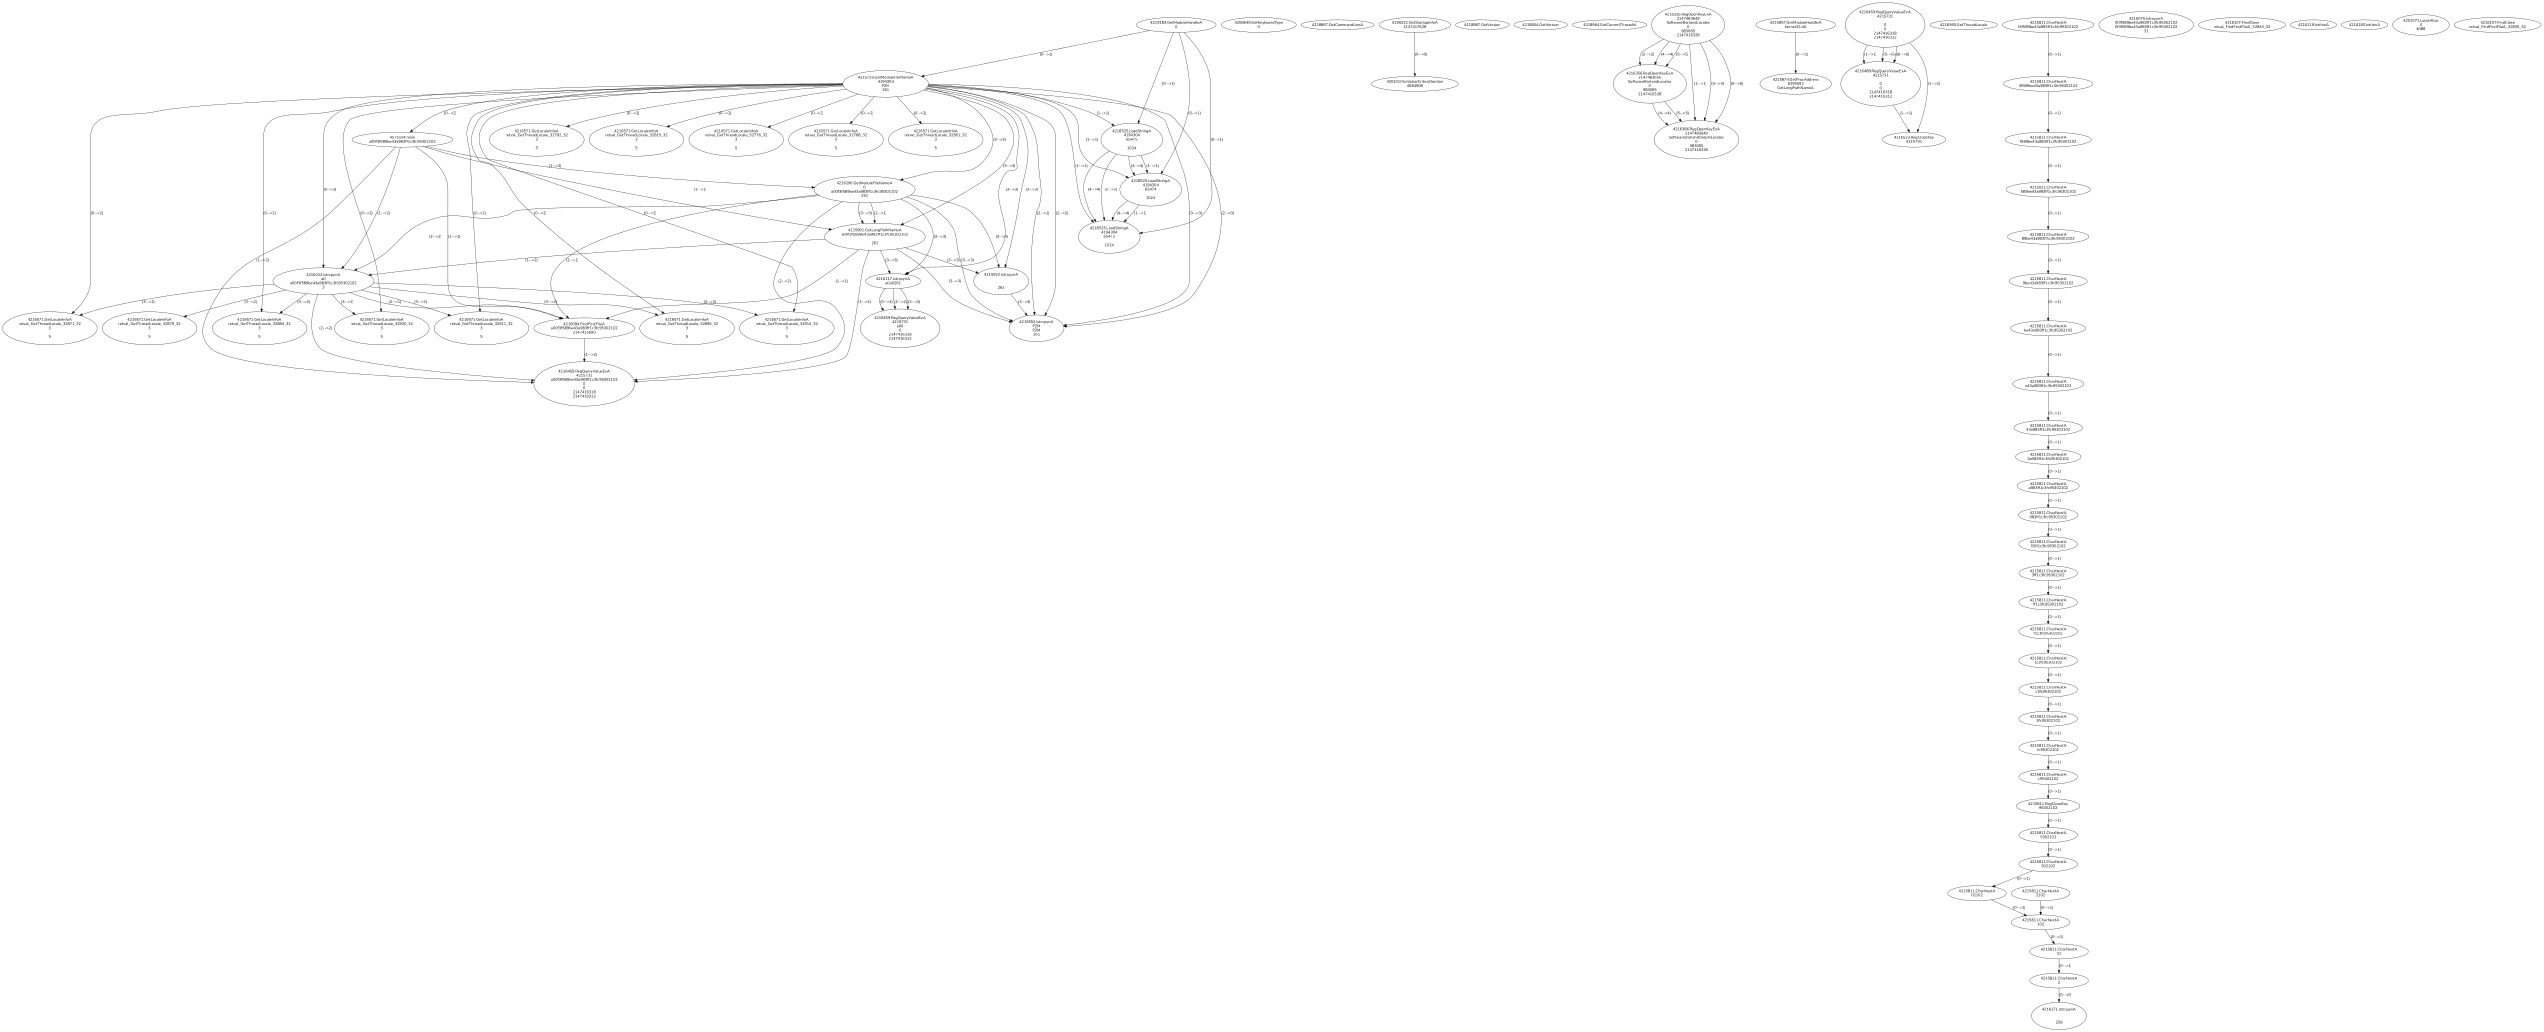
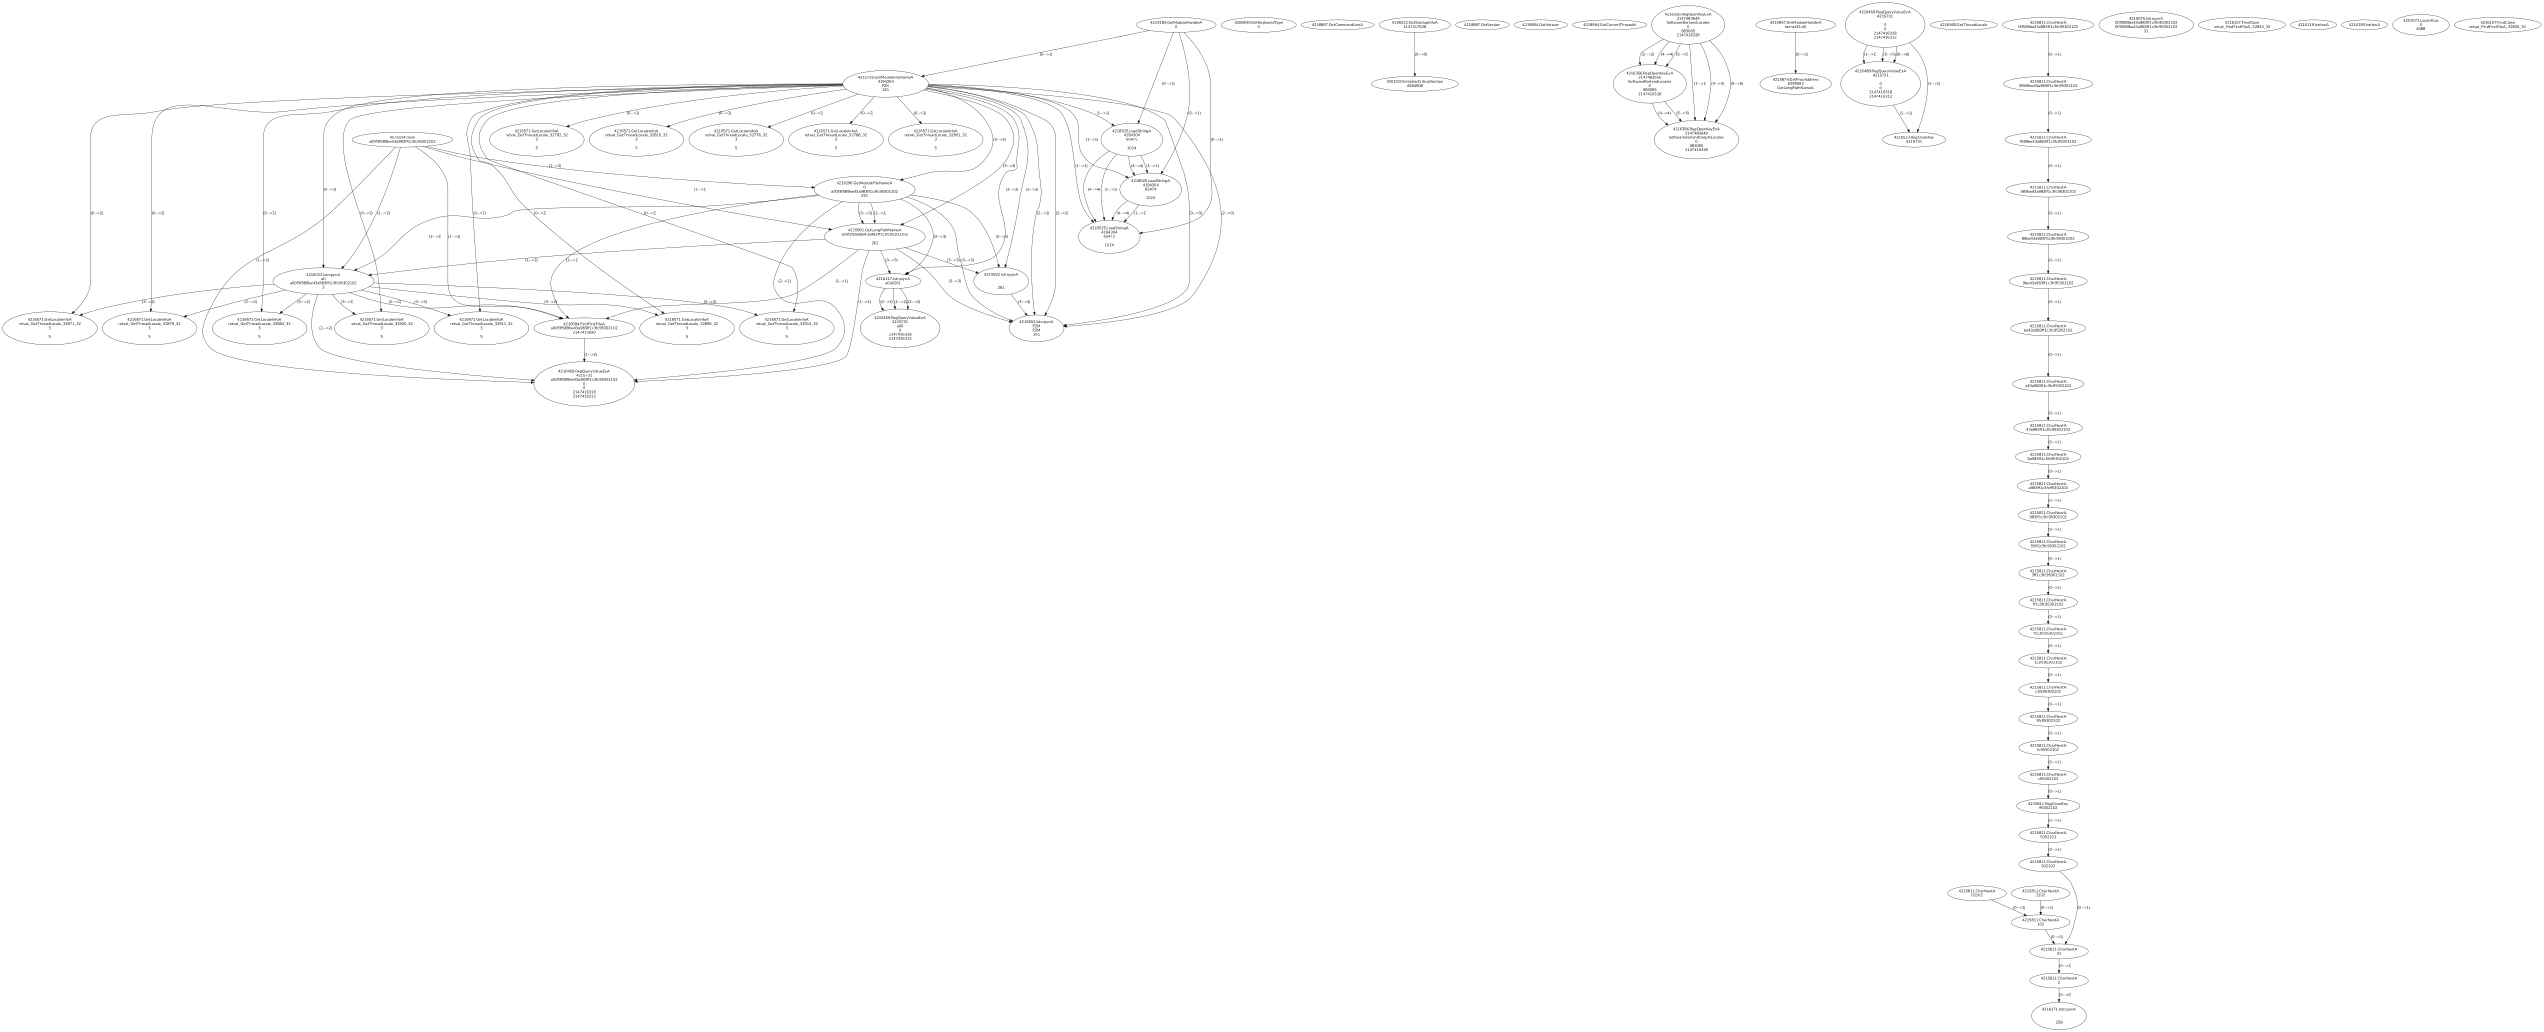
(558, 93) -> (446, 100)
(2014, 878) -> (2077, 904)
